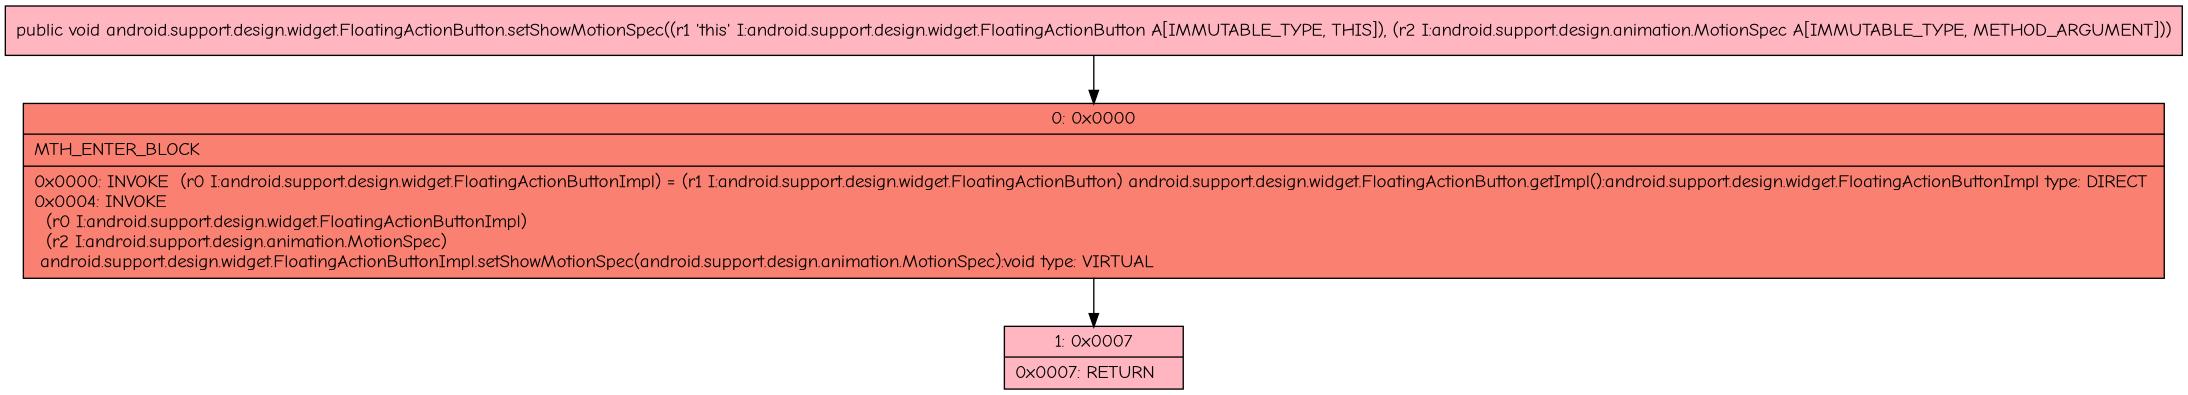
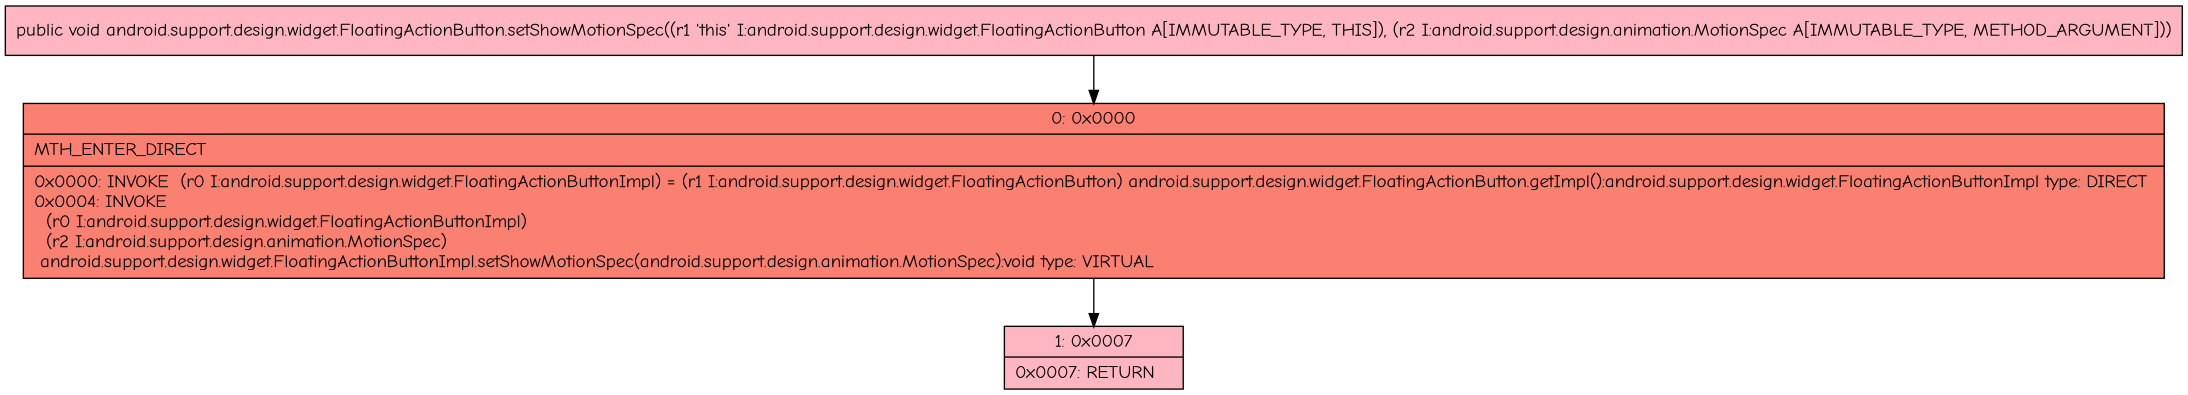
(117, 149) -> (121, 149)
